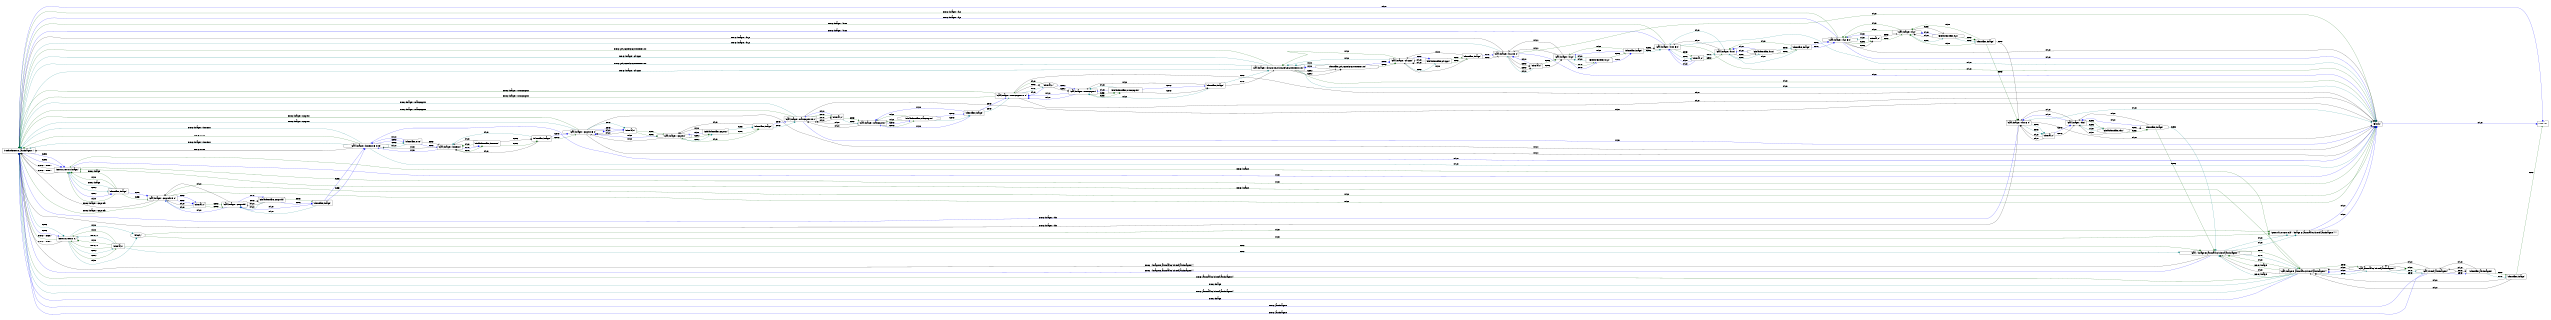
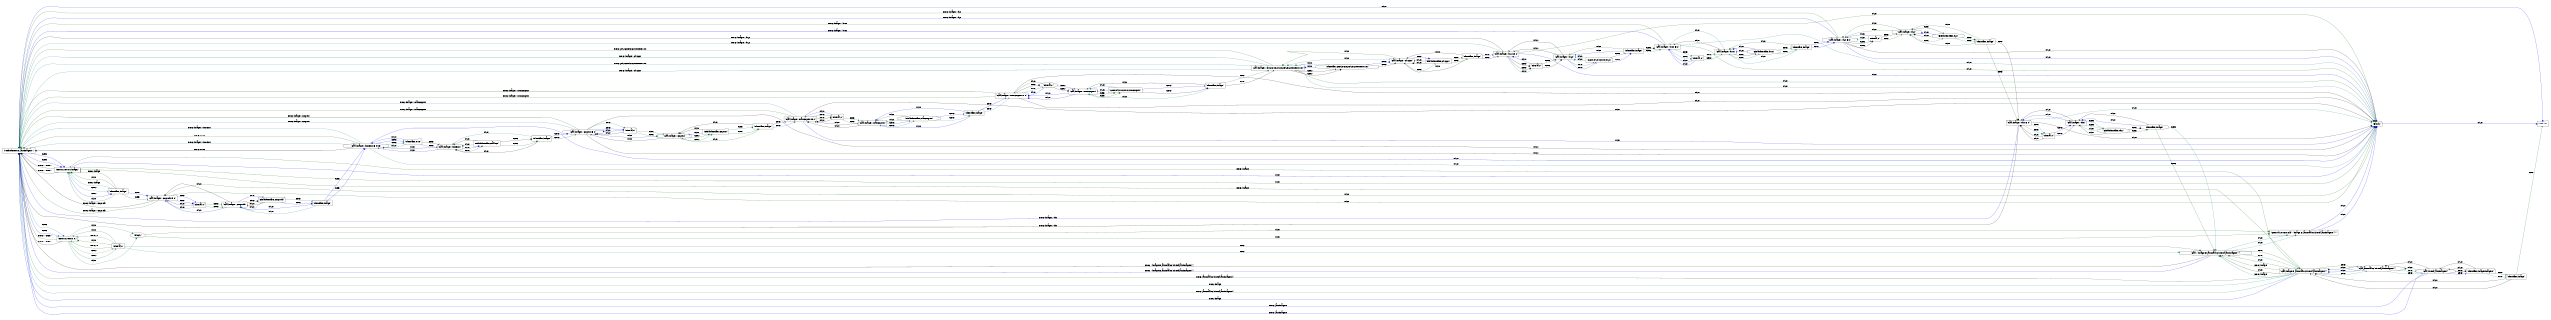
(1599, 60) -> (1599, 60)
(1347, 67) -> (1347, 67)
(1125, 90) -> (1125, 90)
(487, 143) -> (487, 143)
(2481, 271) -> (2481, 271)
